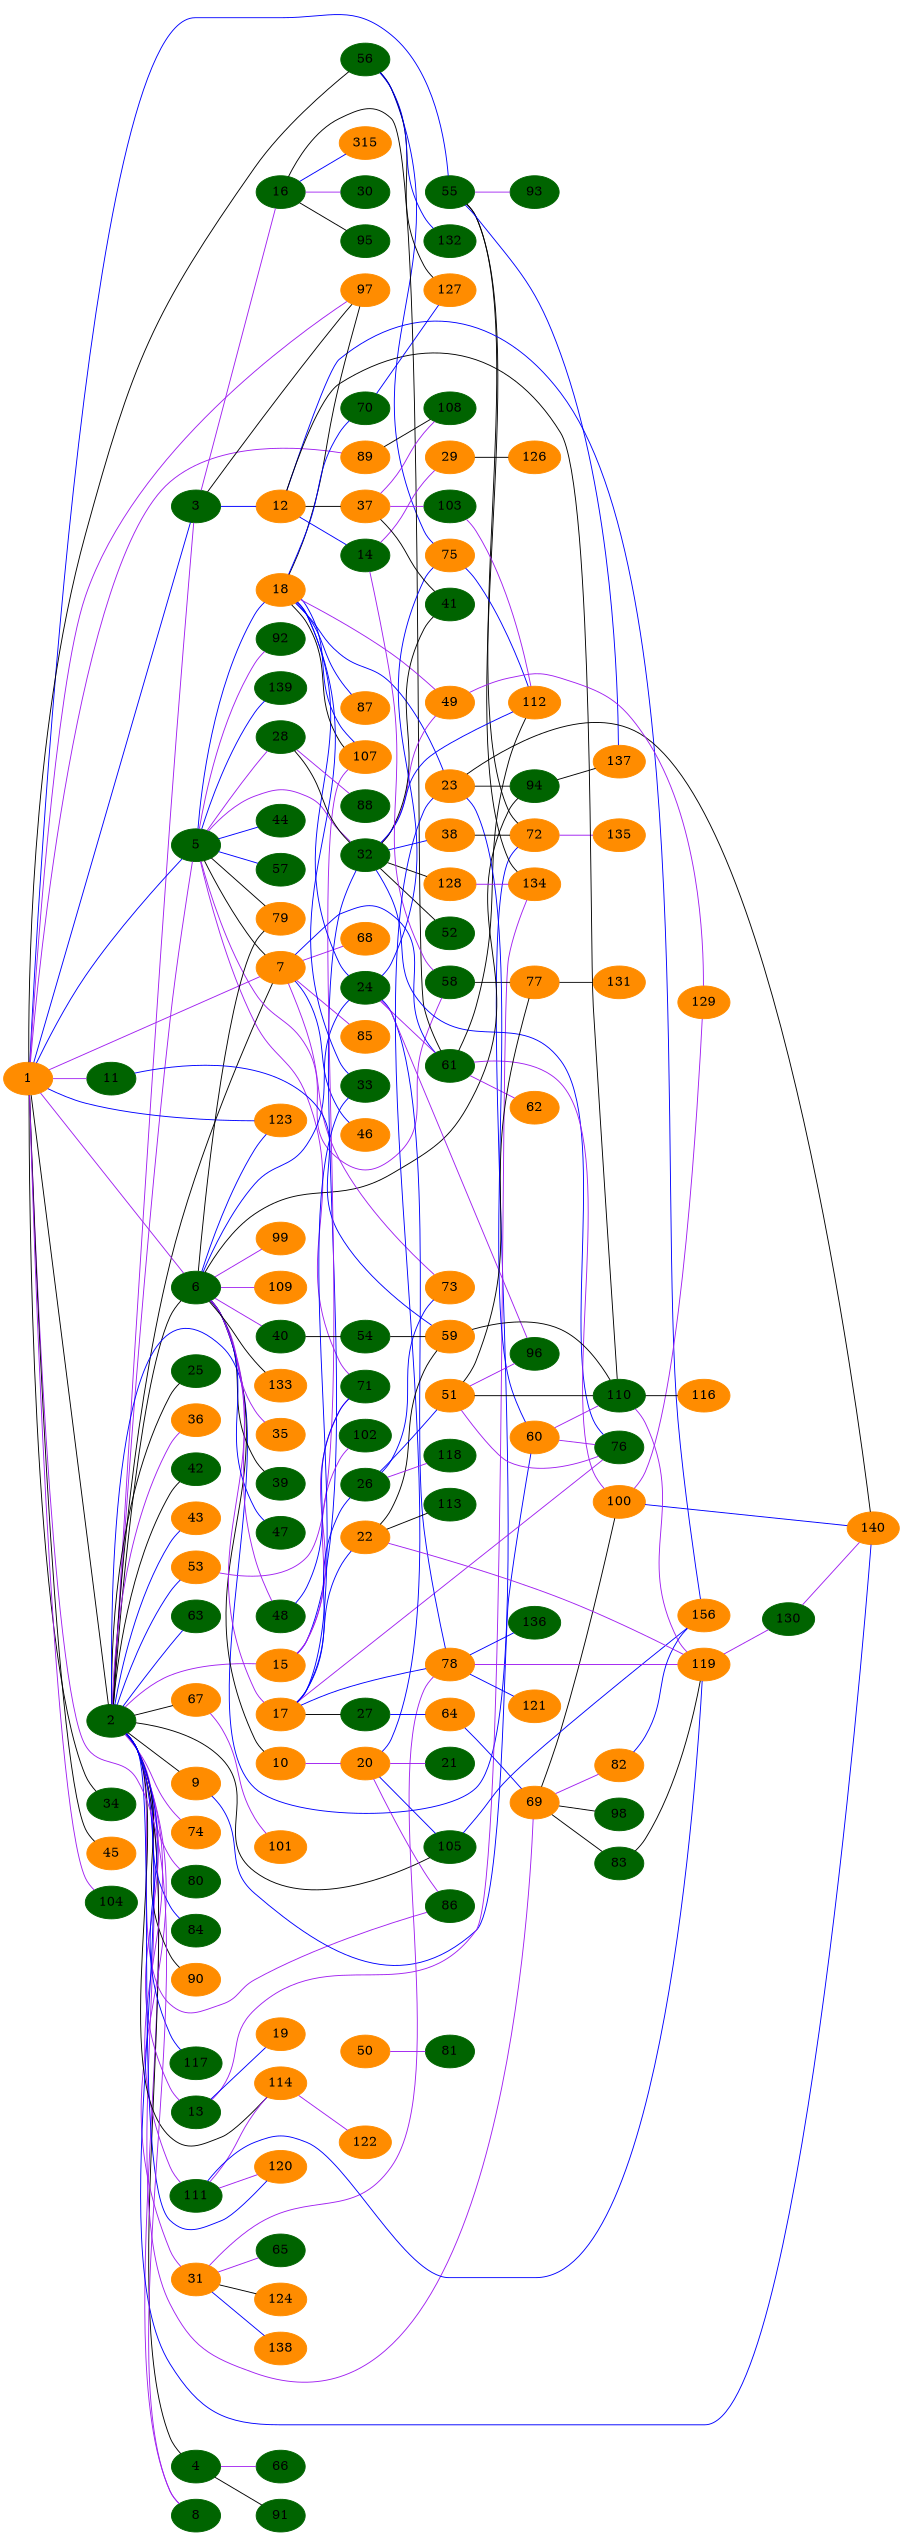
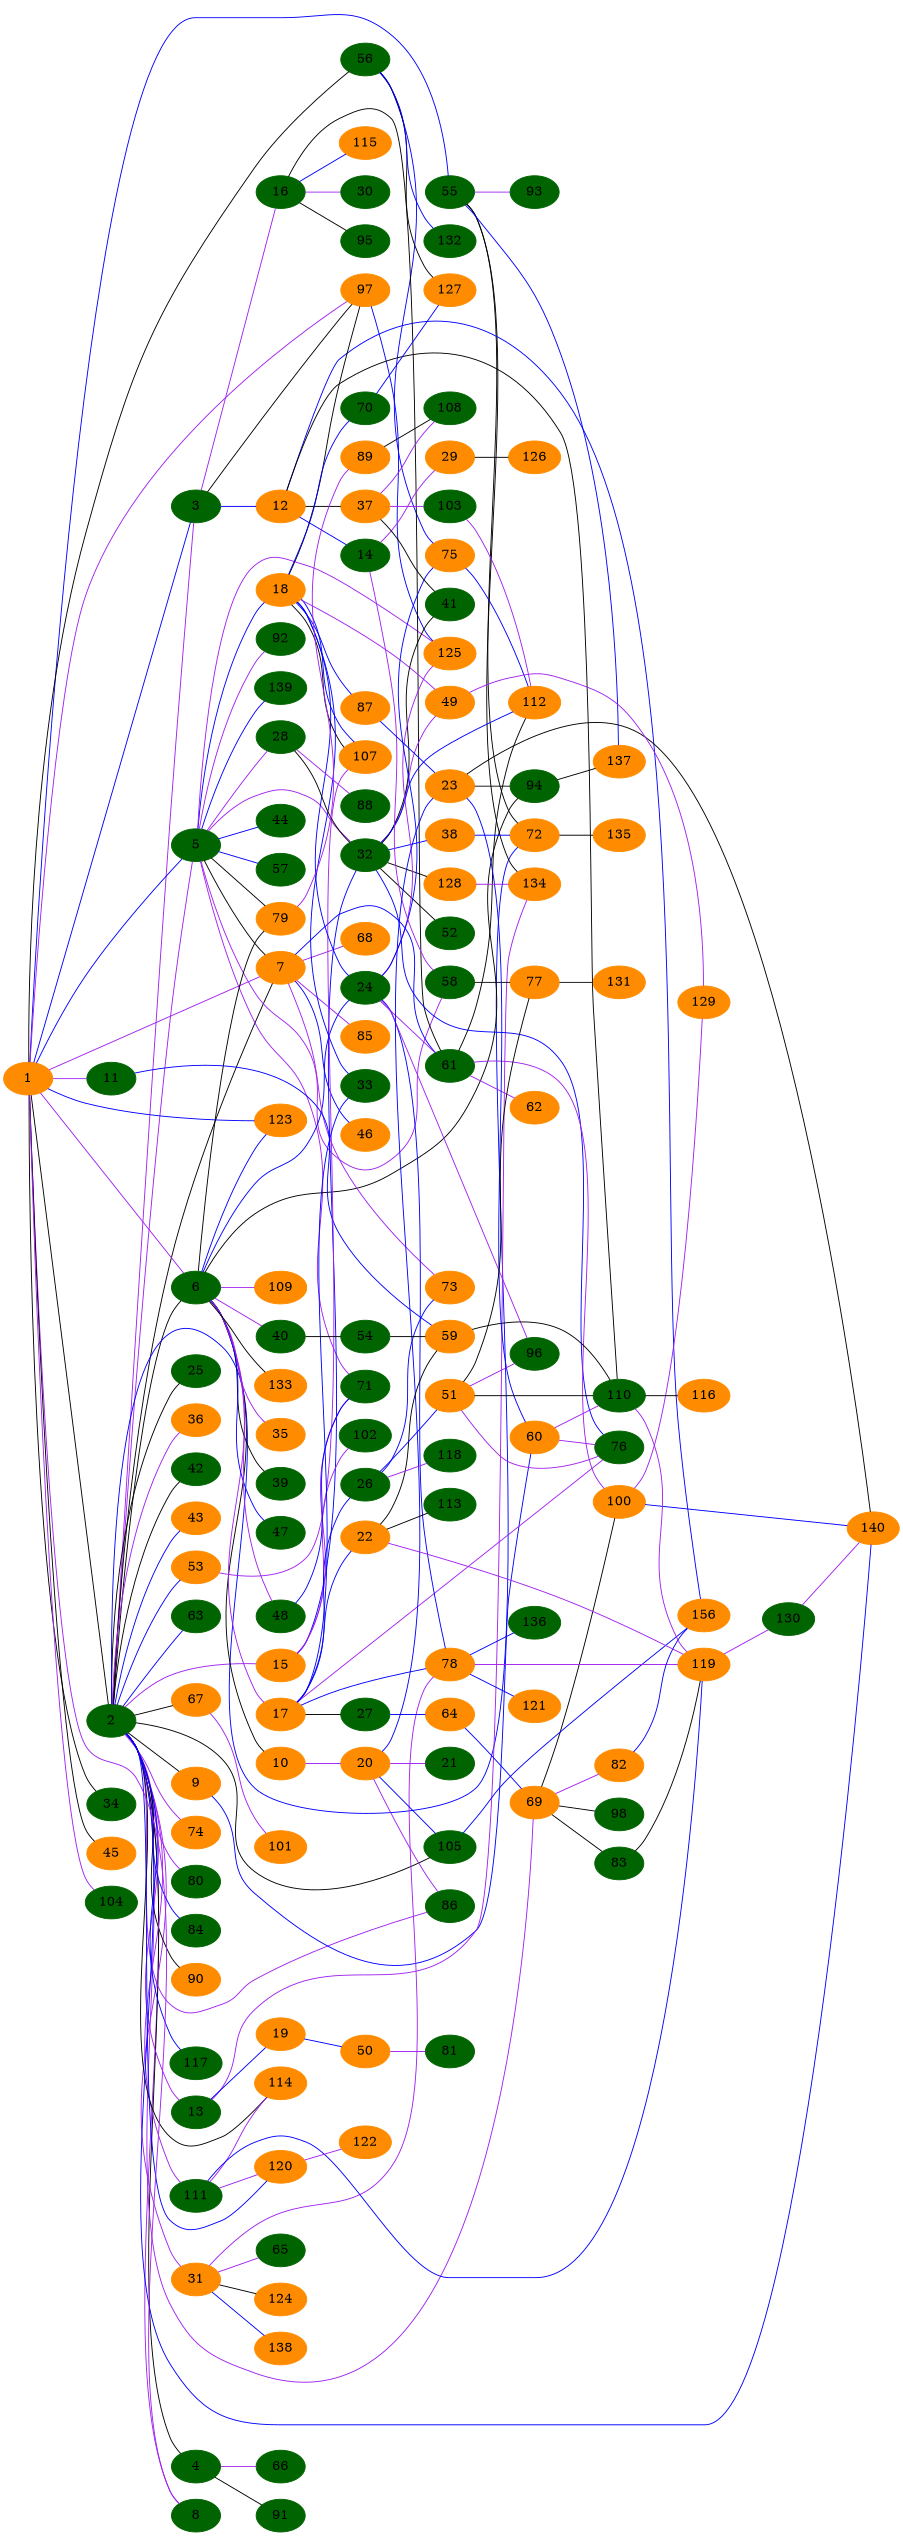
(365, 143) -> (365, 143)
none -> (450, 654)
(88, 675) -> (313, 598)
(381, 675) -> (408, 747)
(489, 835) -> (489, 835)
(576, 835) -> (576, 835)
(281, 1239) -> none
none -> (323, 2043)
(323, 2113) -> (318, 2156)
